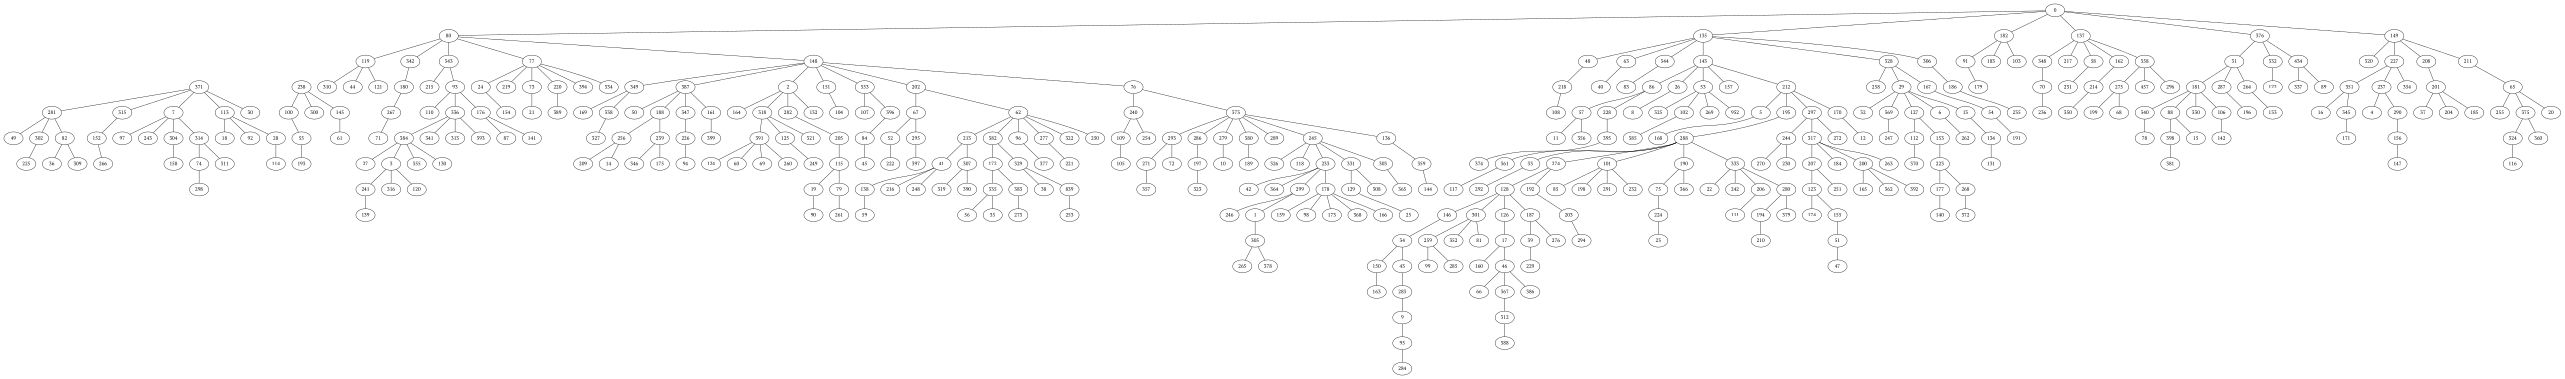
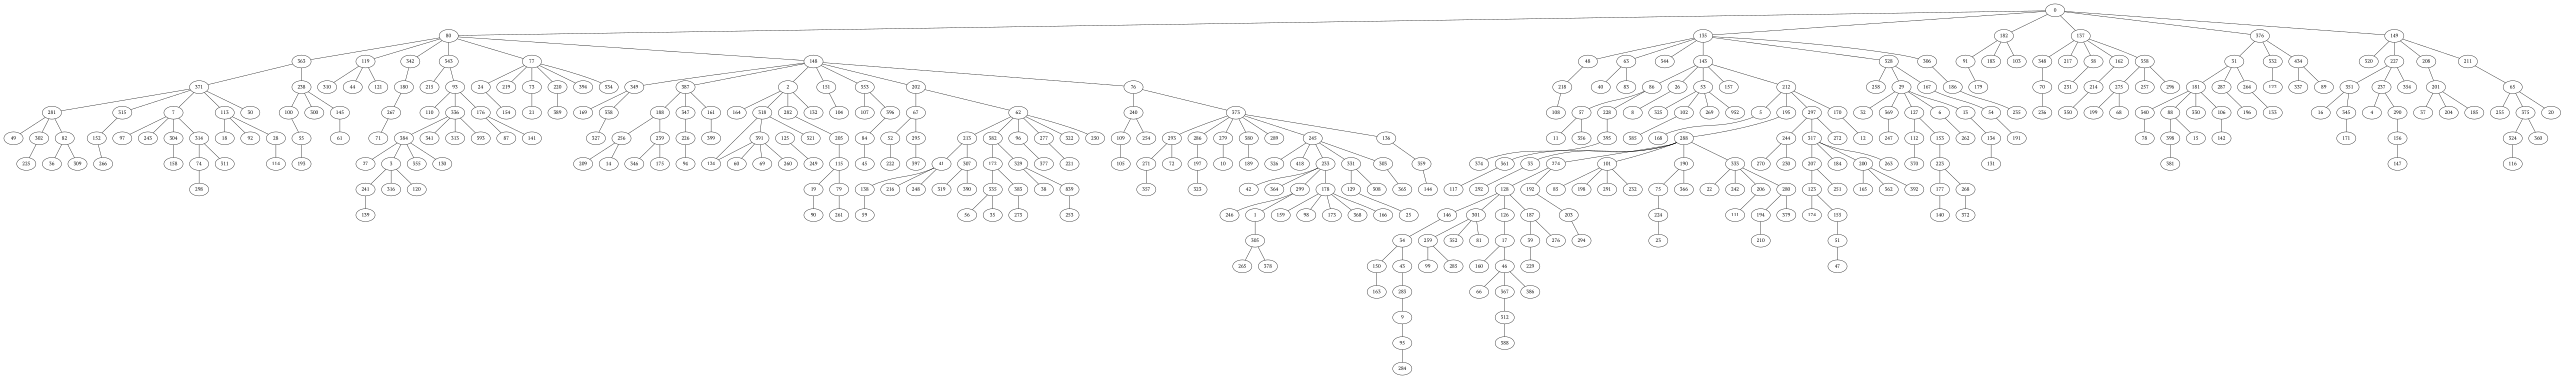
none -> (302, 62)
(1645, 74) -> (1626, 74)
(2145, 87) -> (2145, 87)
(634, 113) -> none
(774, 126) -> (737, 138)
(1300, 164) -> (1300, 164)
